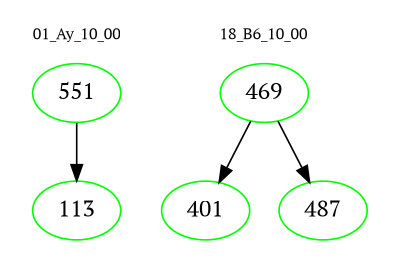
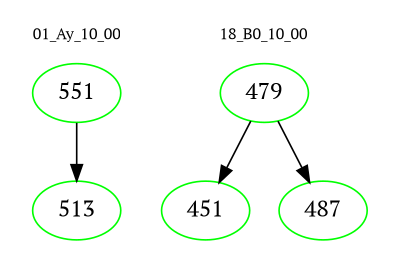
(264, 35) -> (264, 35)
(264, 93) -> (264, 93)
(77, 211) -> (77, 211)
(206, 211) -> (206, 211)
